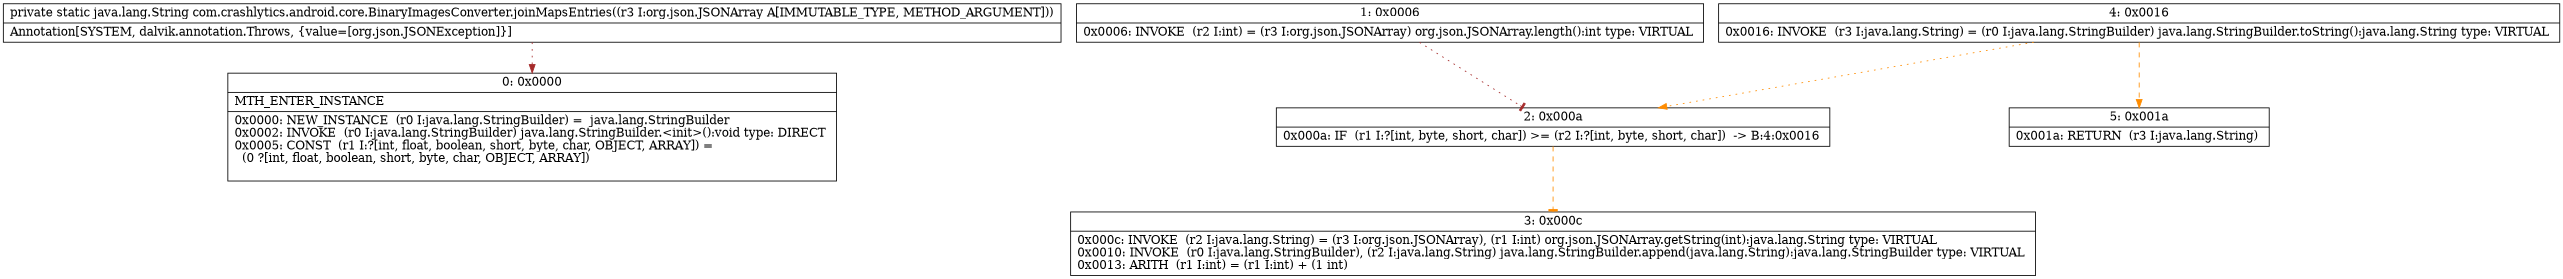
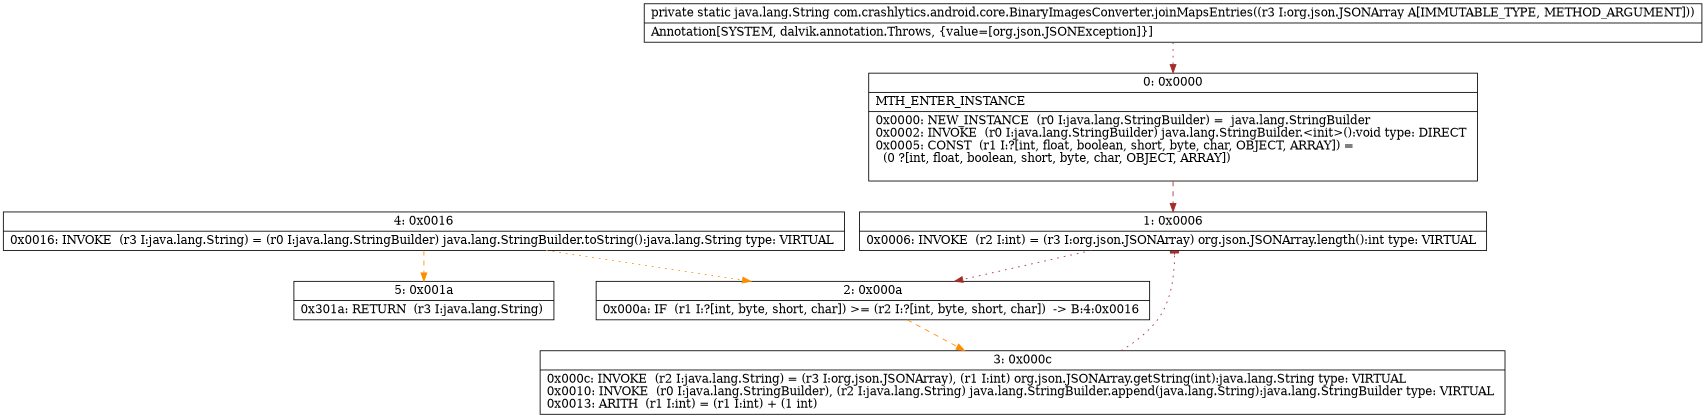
(1470, 74) -> (1027, 265)
(2139, 136) -> (424, 310)
(1553, 177) -> (932, 333)
none -> (1173, 192)
none -> (1163, 311)
